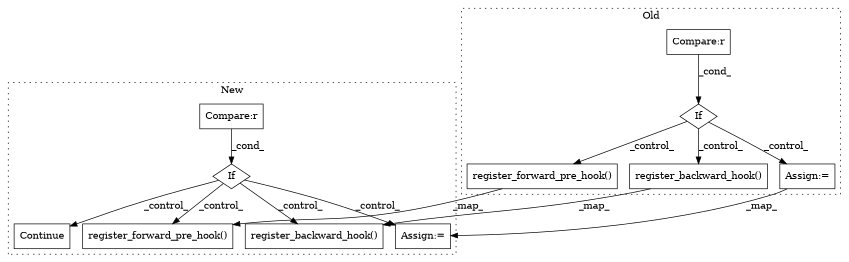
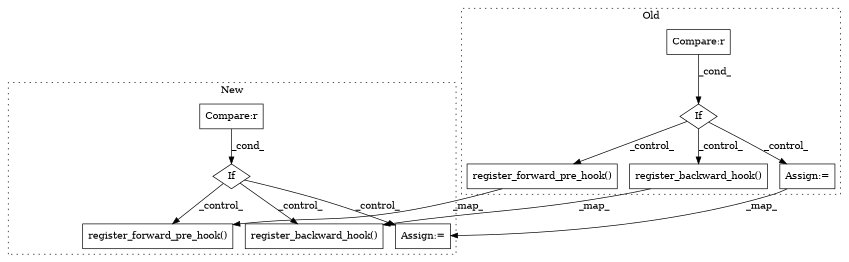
(42, 236) -> none
